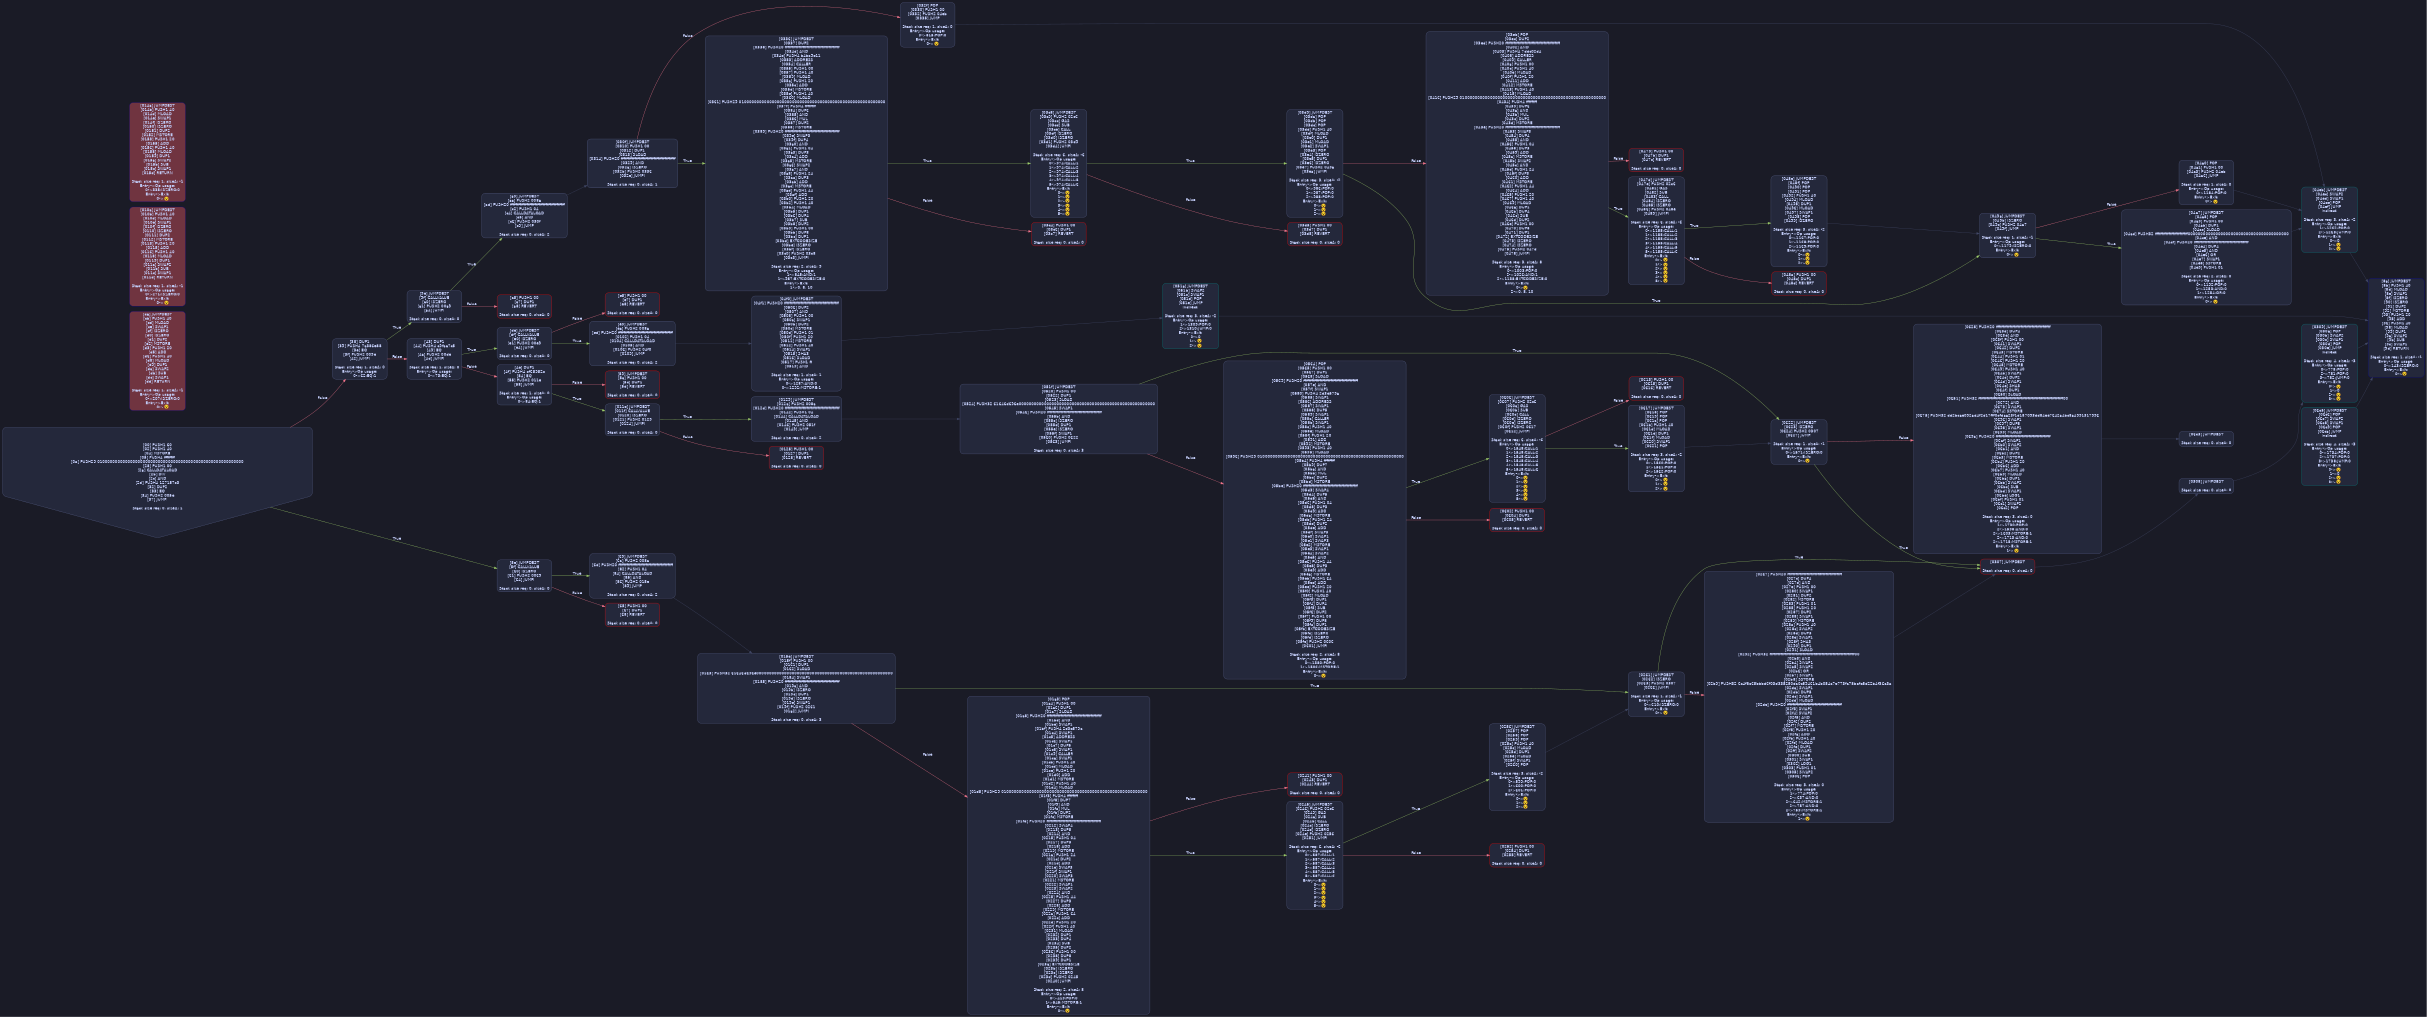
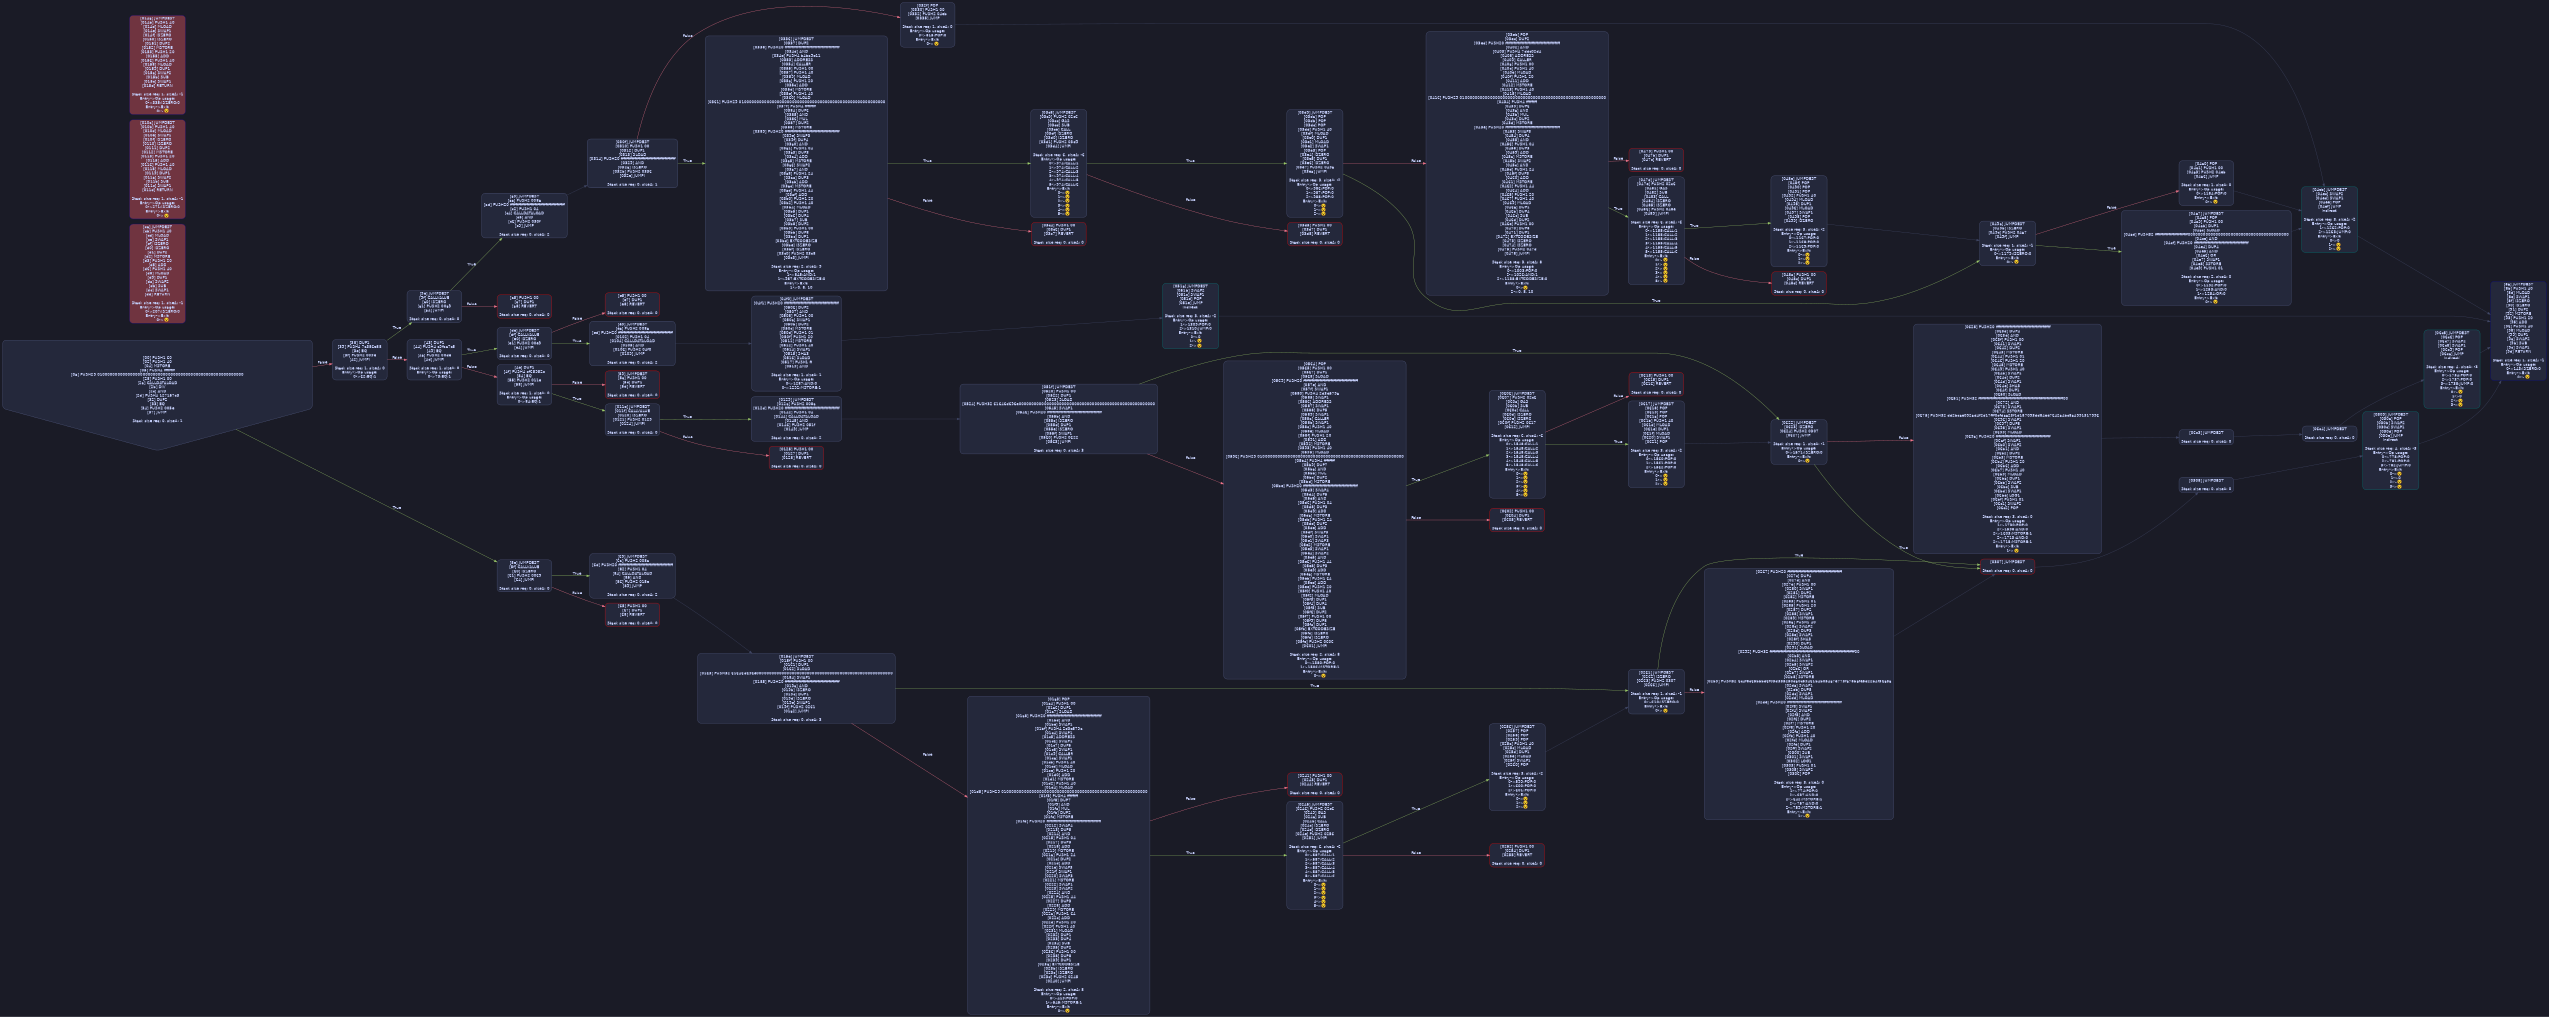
none -> (2330, 434)
